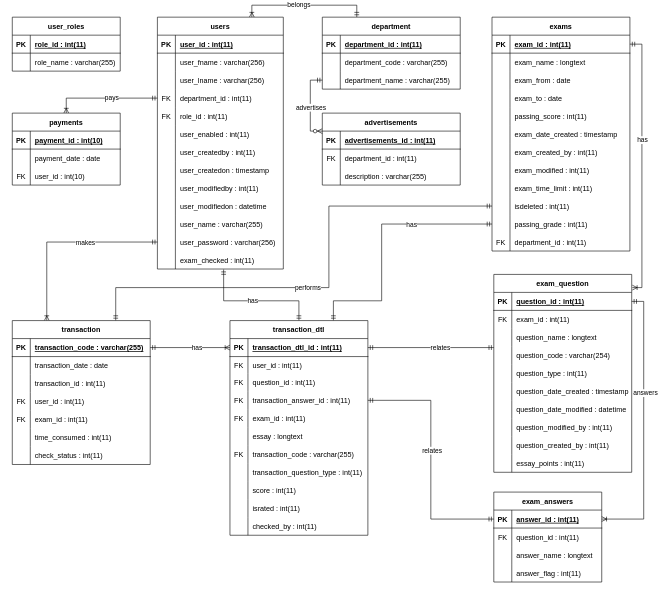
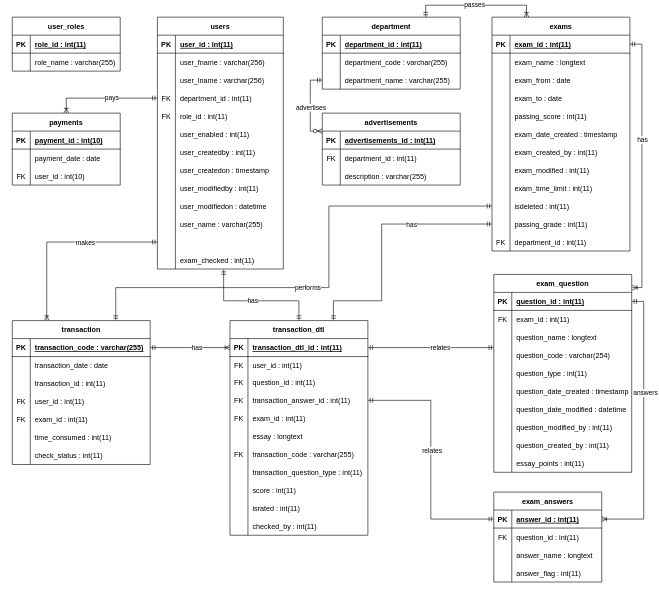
(298, 5) -> none
none -> (474, 5)
(230, 242) -> none
